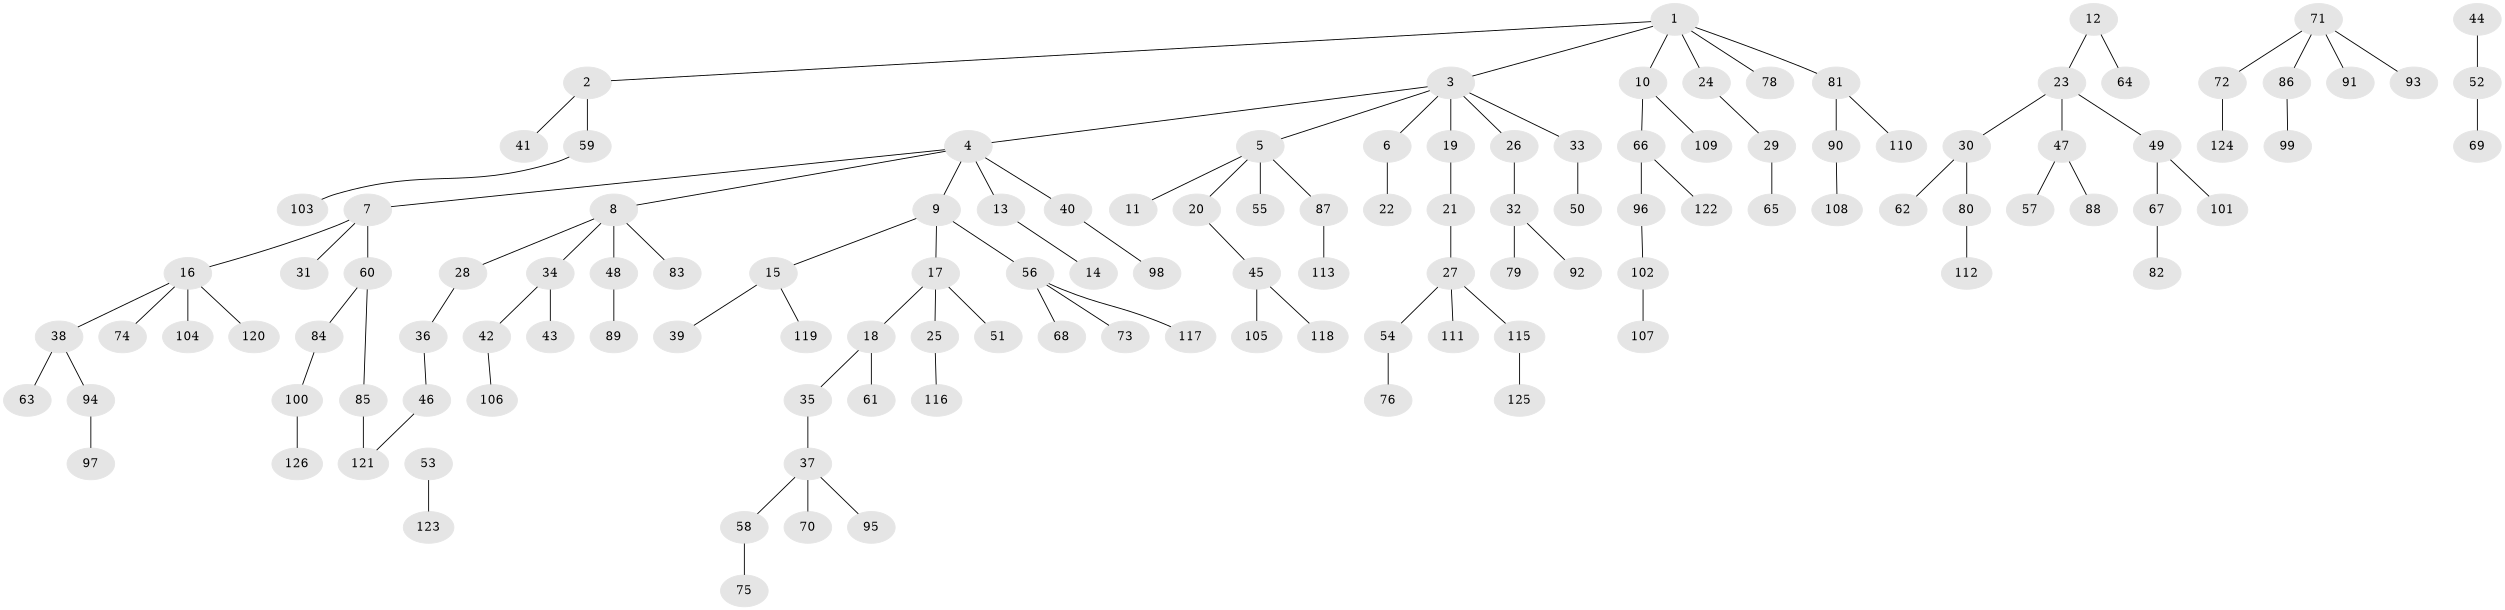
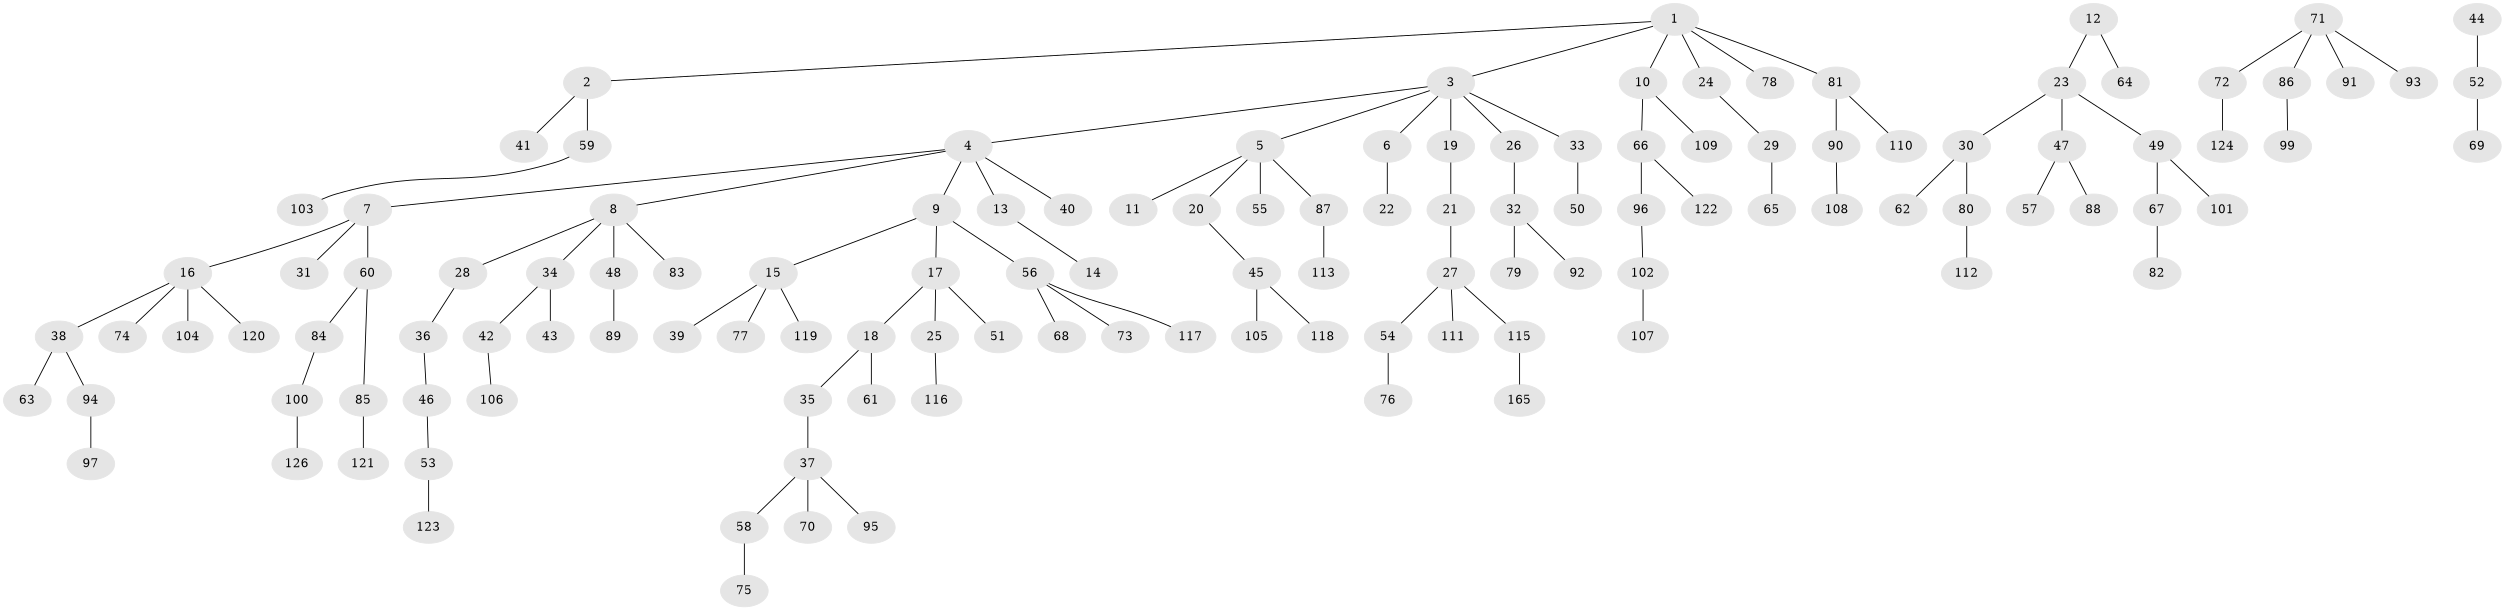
(1157, 273) -> none
none -> (741, 337)
(1520, 400) -> (1520, 400)
(395, 432) -> (428, 432)
